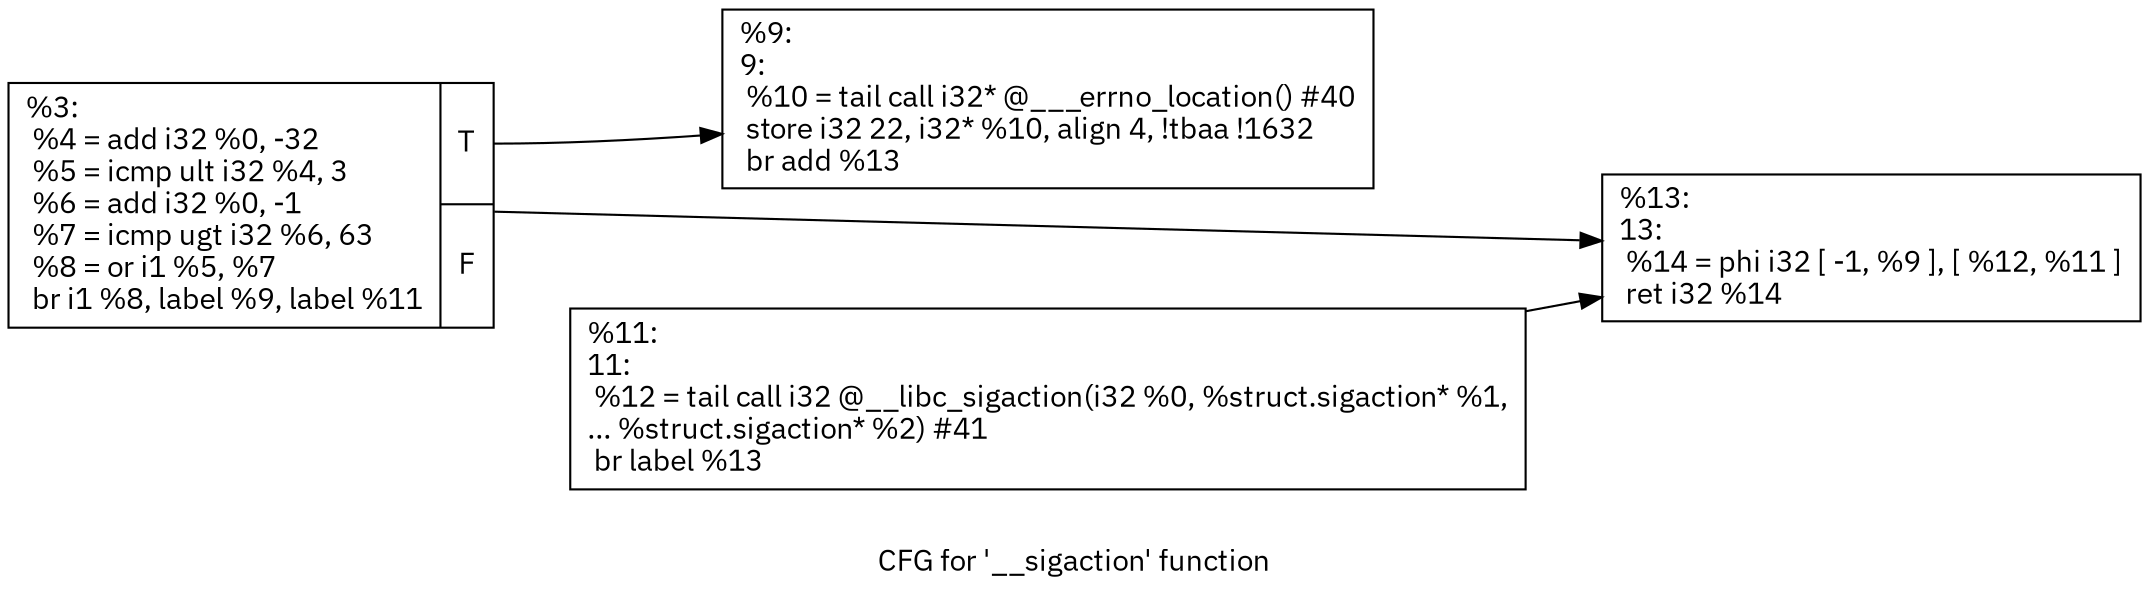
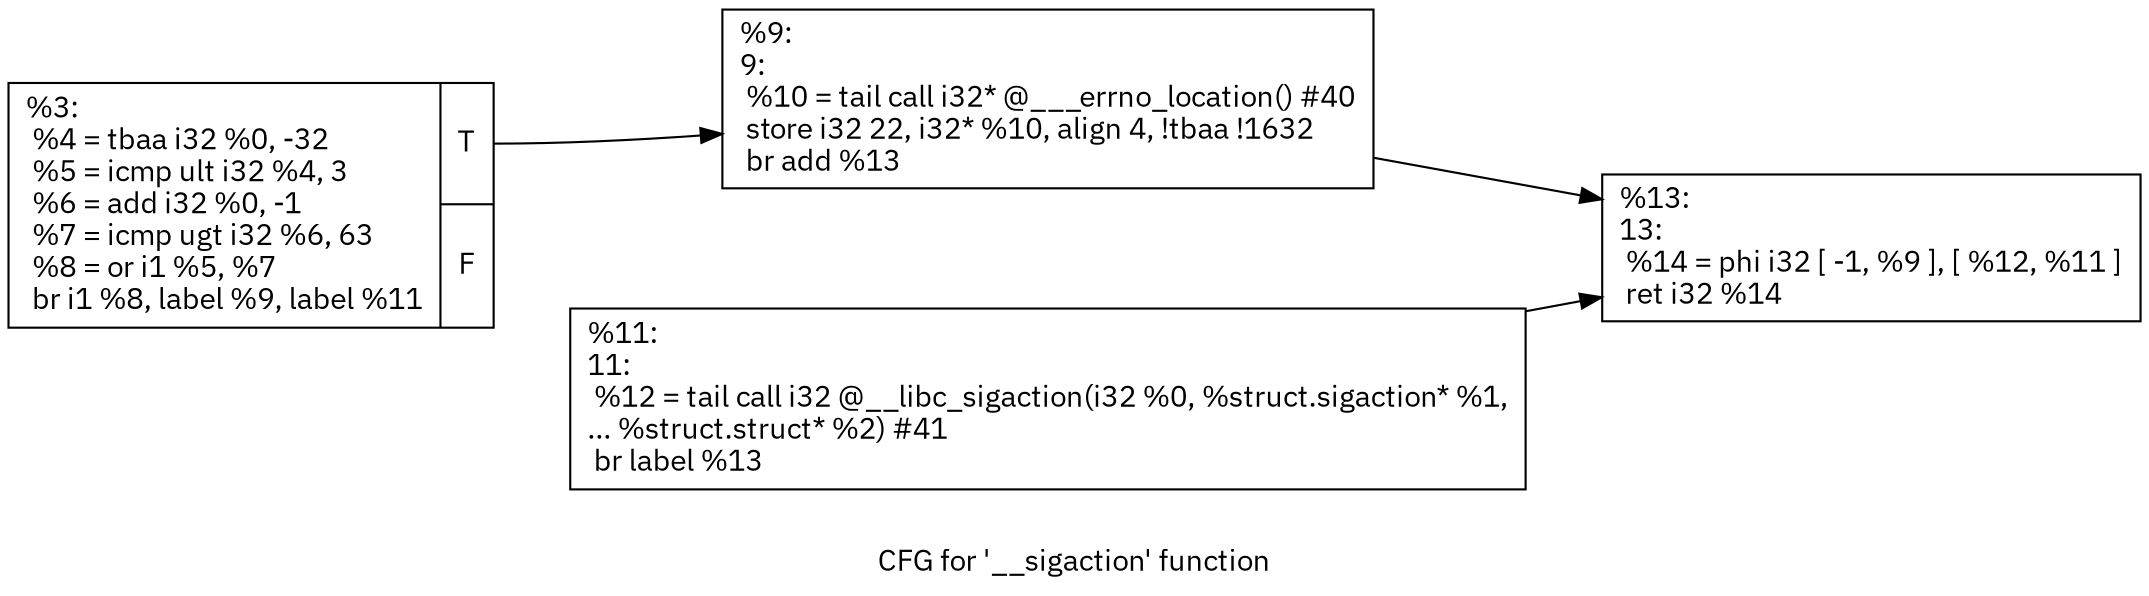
(173, 140) -> (178, 140)
(1037, 226) -> (1477, 177)
(788, 430) -> (768, 430)
